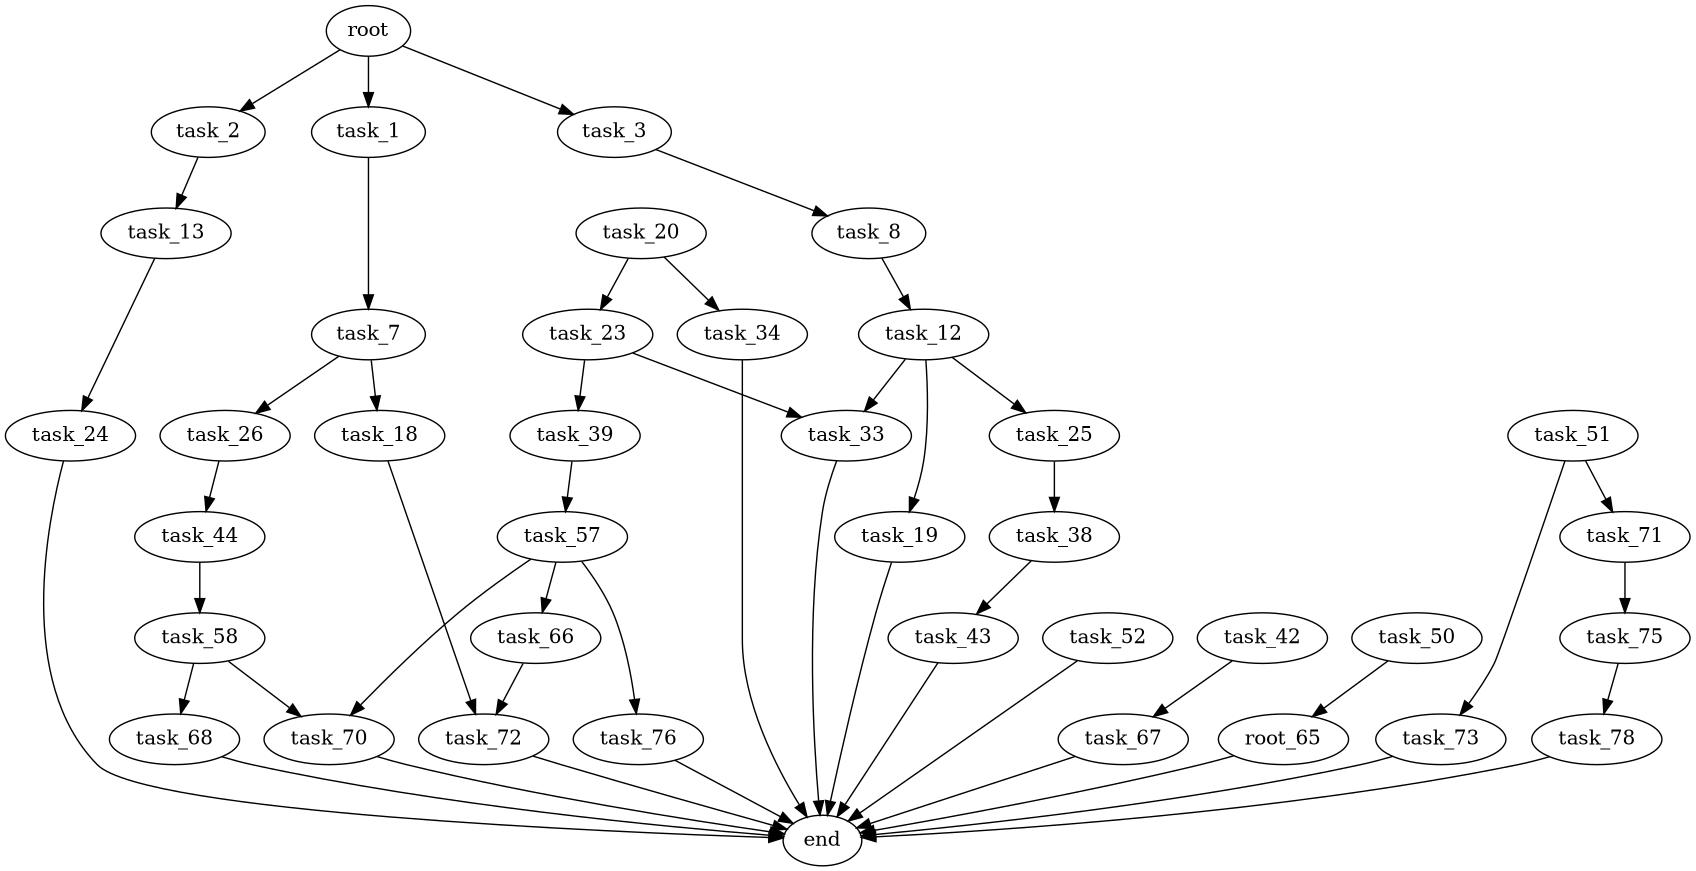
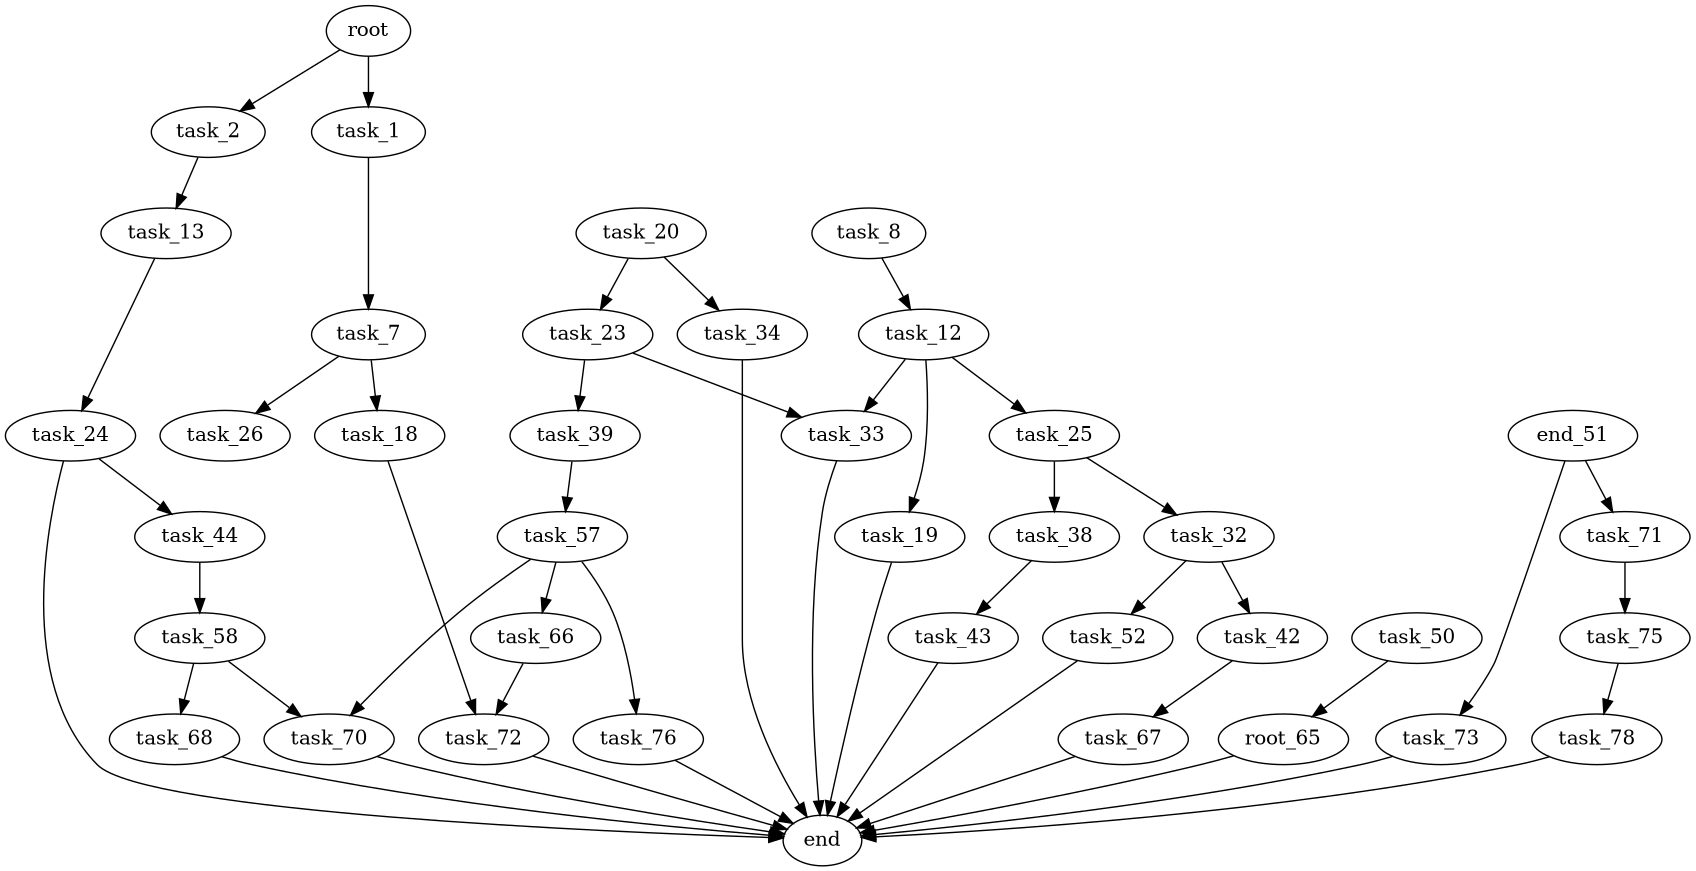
(614, 132) -> none
(1573, 436) -> (1573, 436)
(214, 479) -> (130, 482)
none -> (1209, 537)
